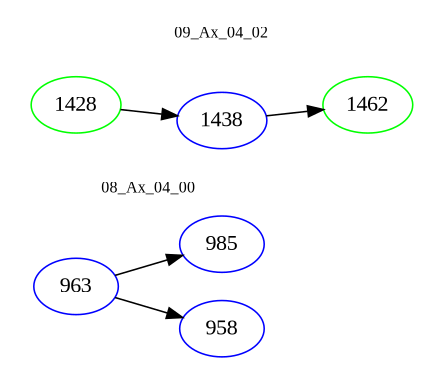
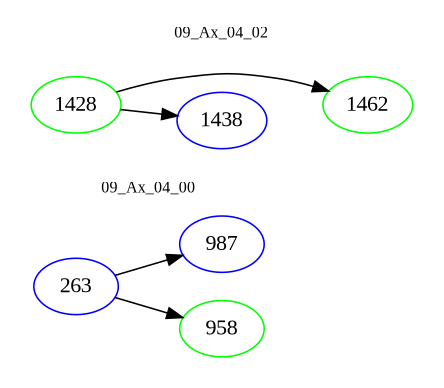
(287, 114) -> (215, 74)
(149, 189) -> (149, 189)
(222, 244) -> (222, 244)
(76, 286) -> (76, 286)
(222, 329) -> (222, 329)
